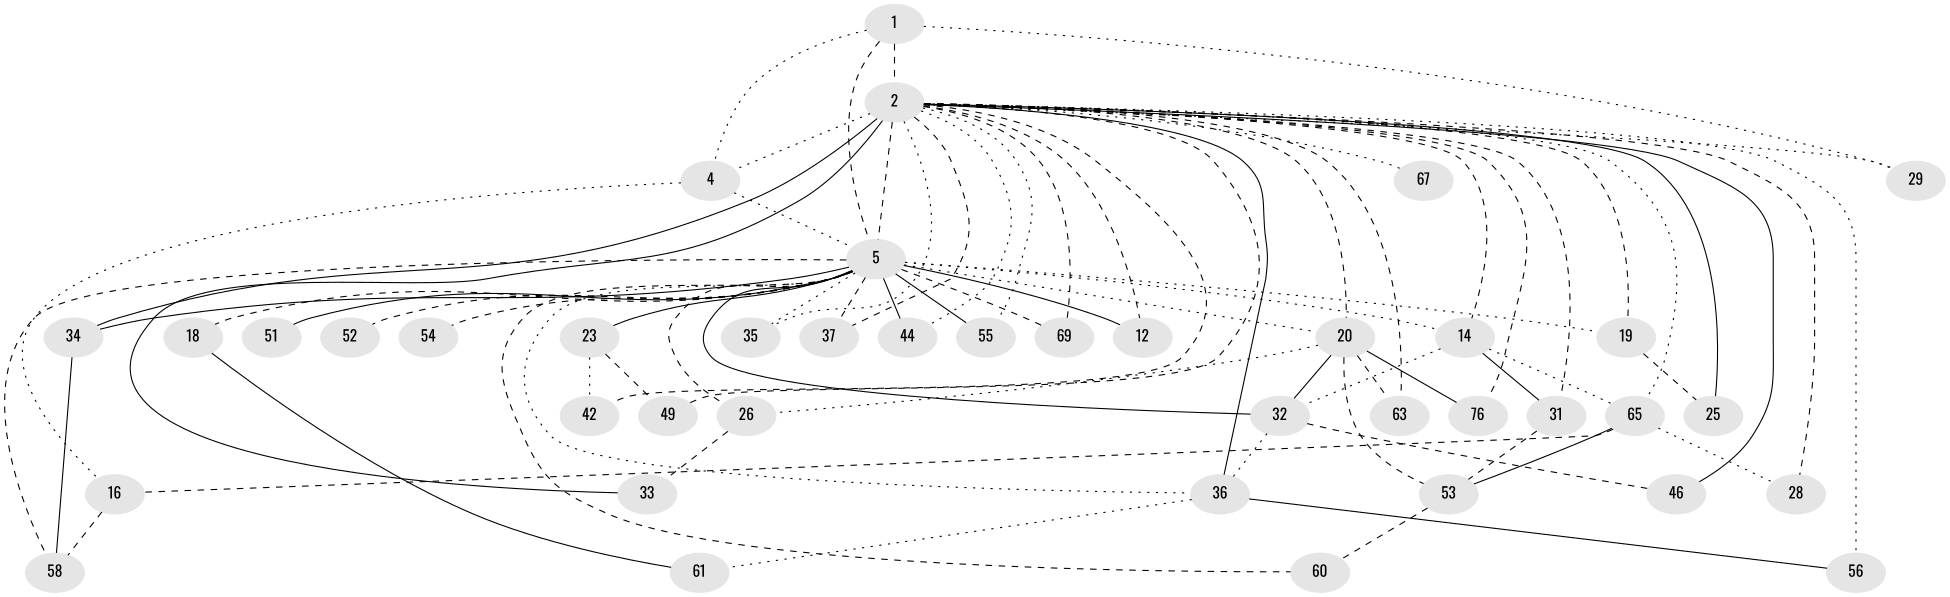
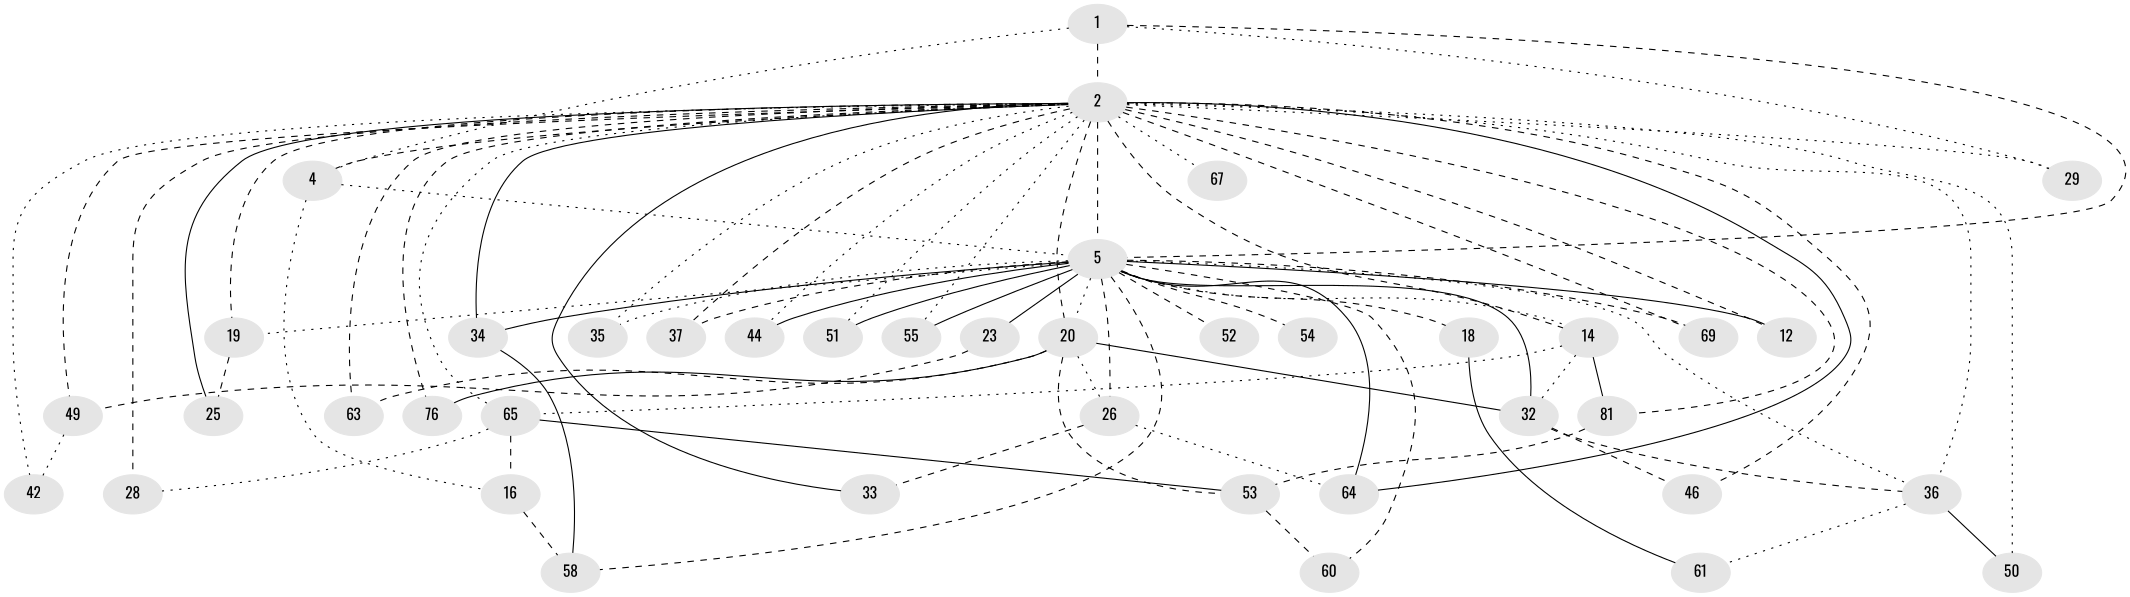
(802, 142) -> (700, 123)
(1645, 153) -> (1644, 160)
(1242, 160) -> (1683, 155)
none -> (958, 213)
(1183, 355) -> (368, 124)
(590, 377) -> (53, 455)
(1557, 416) -> (1607, 416)
(1248, 457) -> (1725, 471)
none -> (1349, 494)
(1856, 573) -> (2012, 573)
